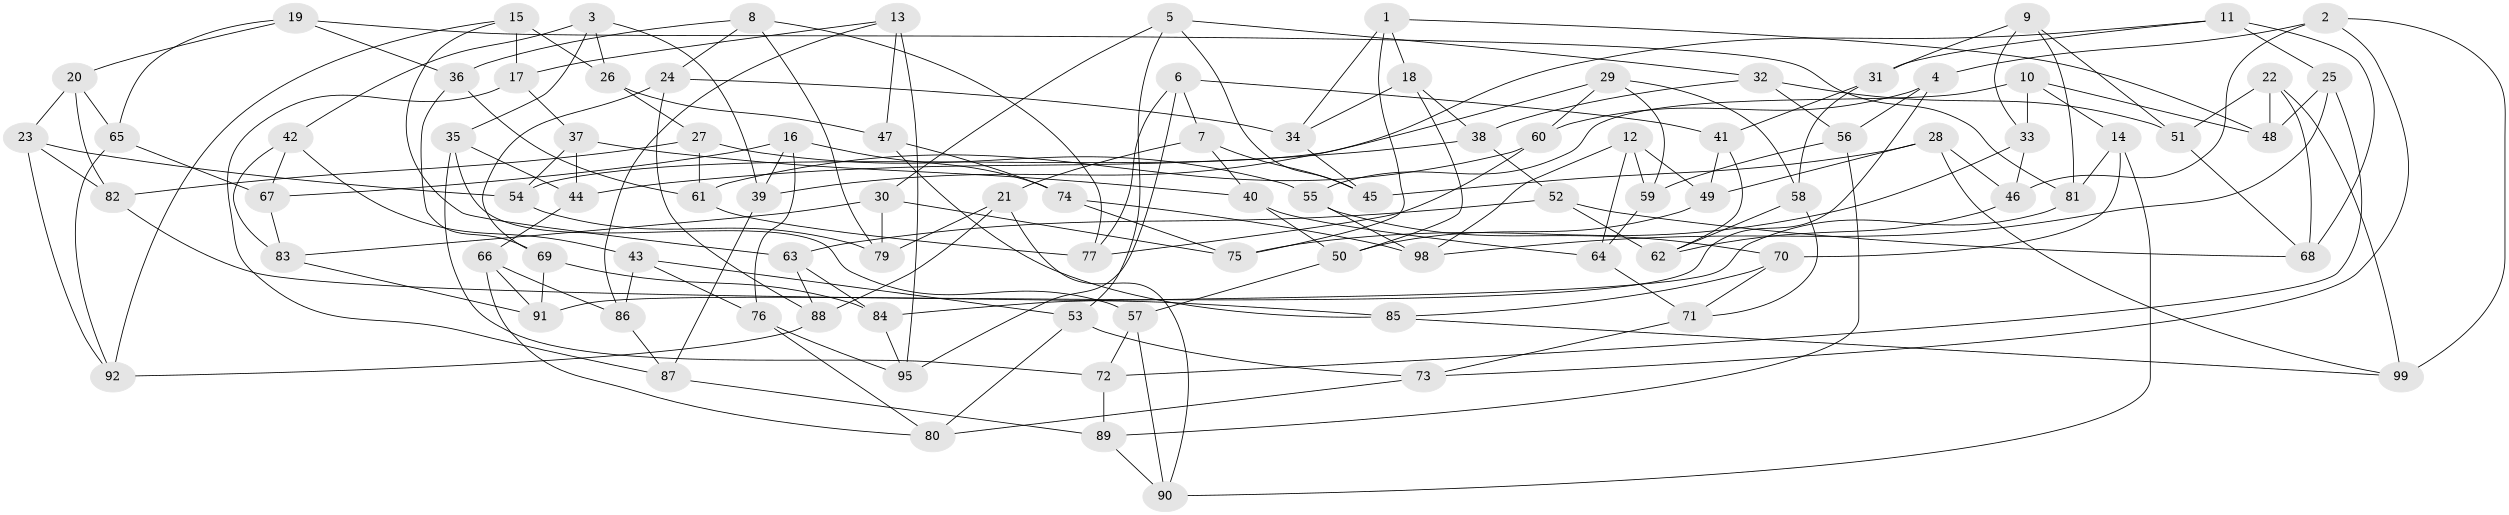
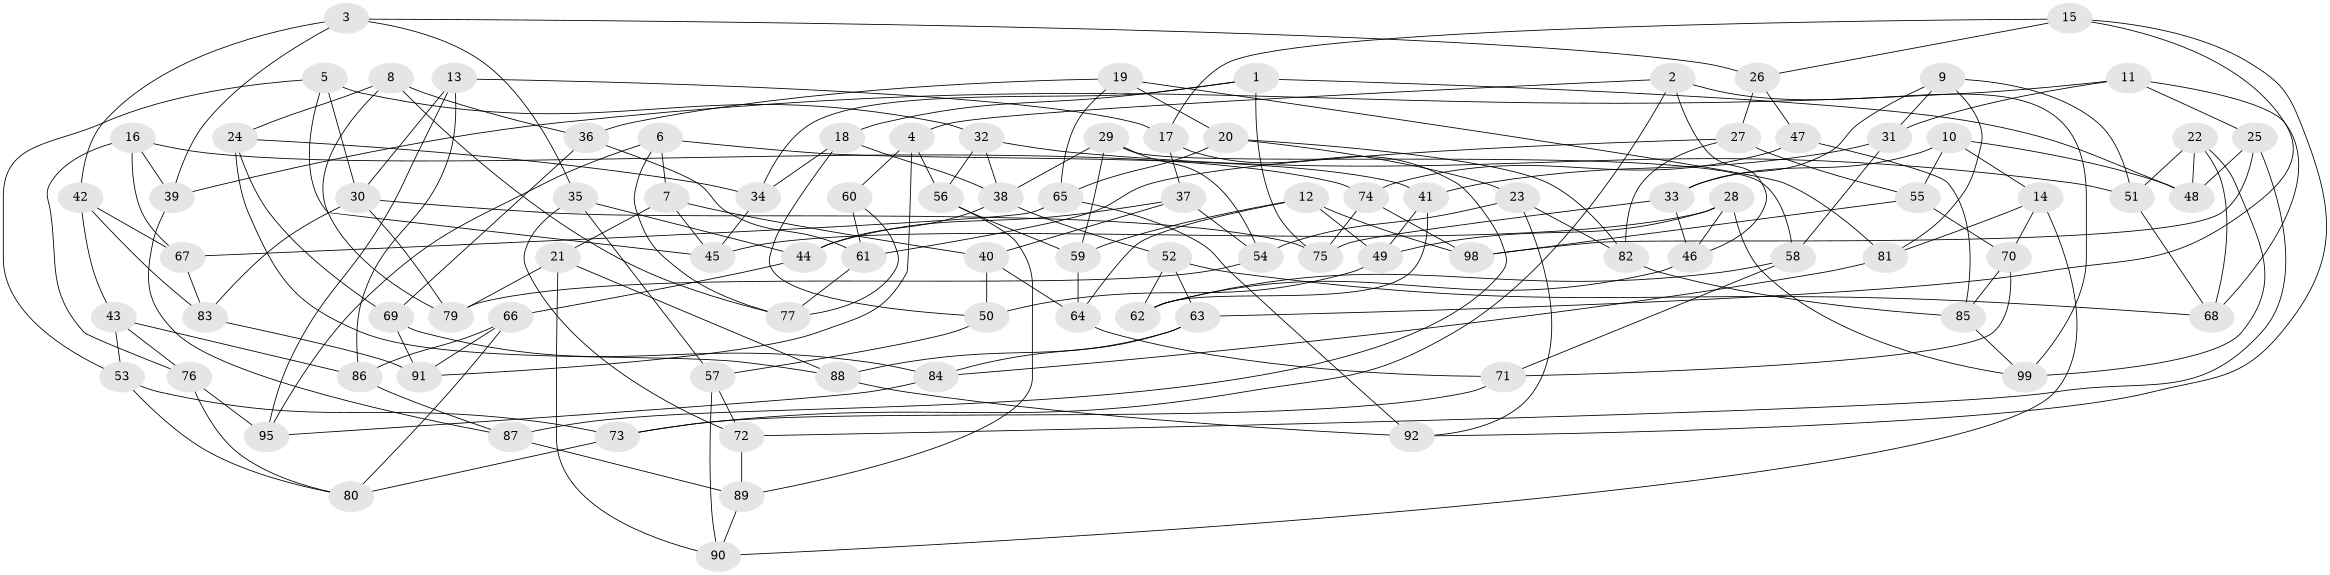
(892, 78) -> (406, 138)
(1563, 117) -> (1054, 168)
